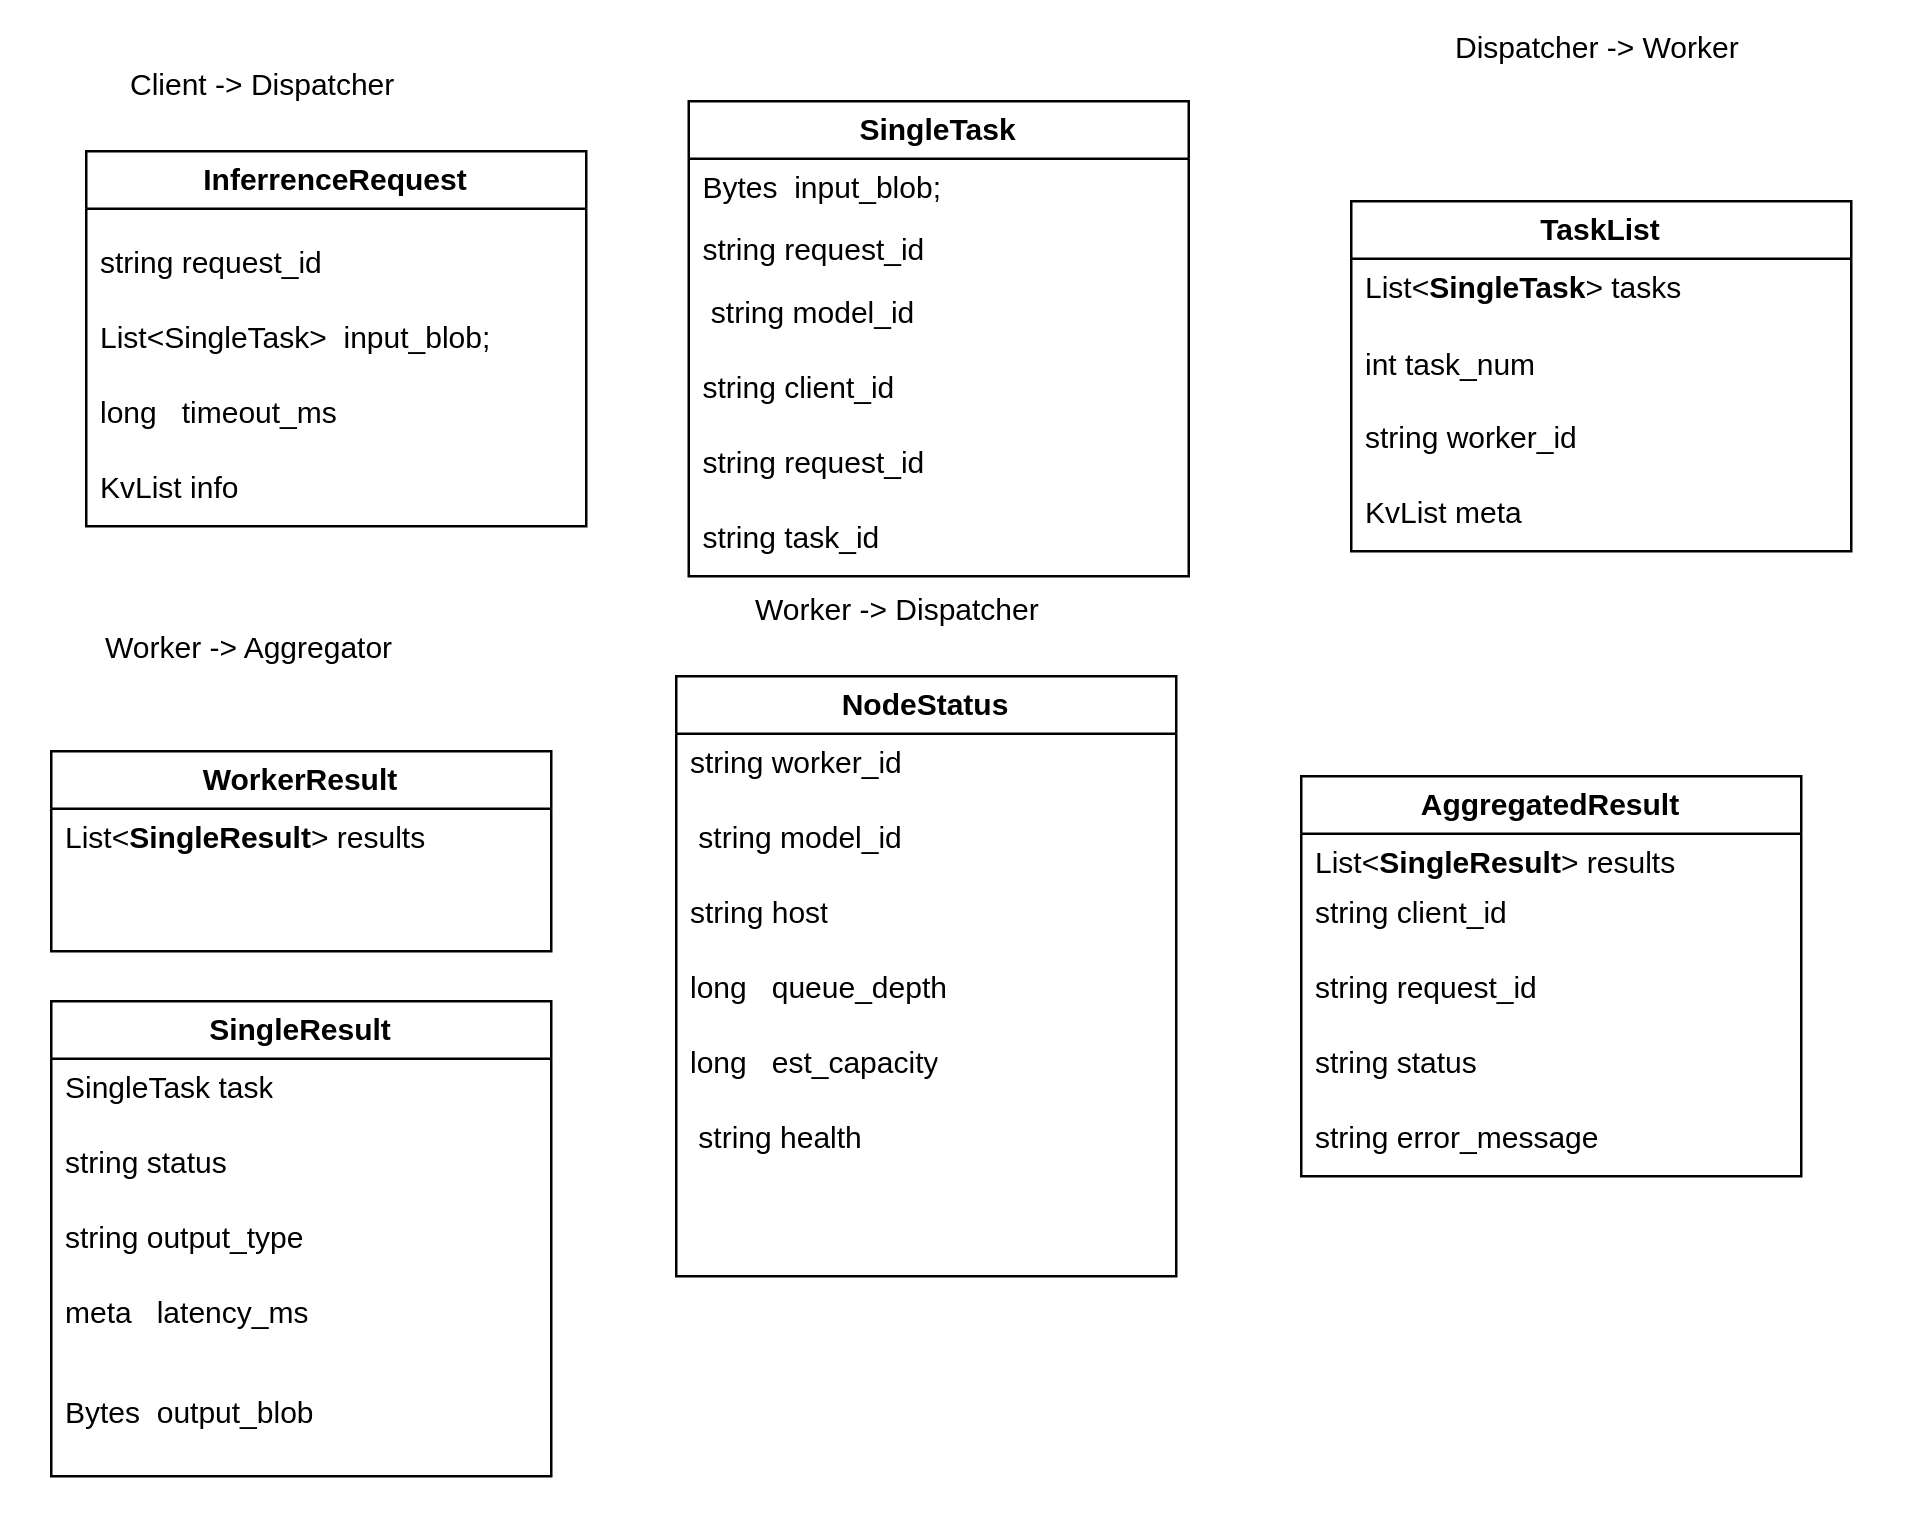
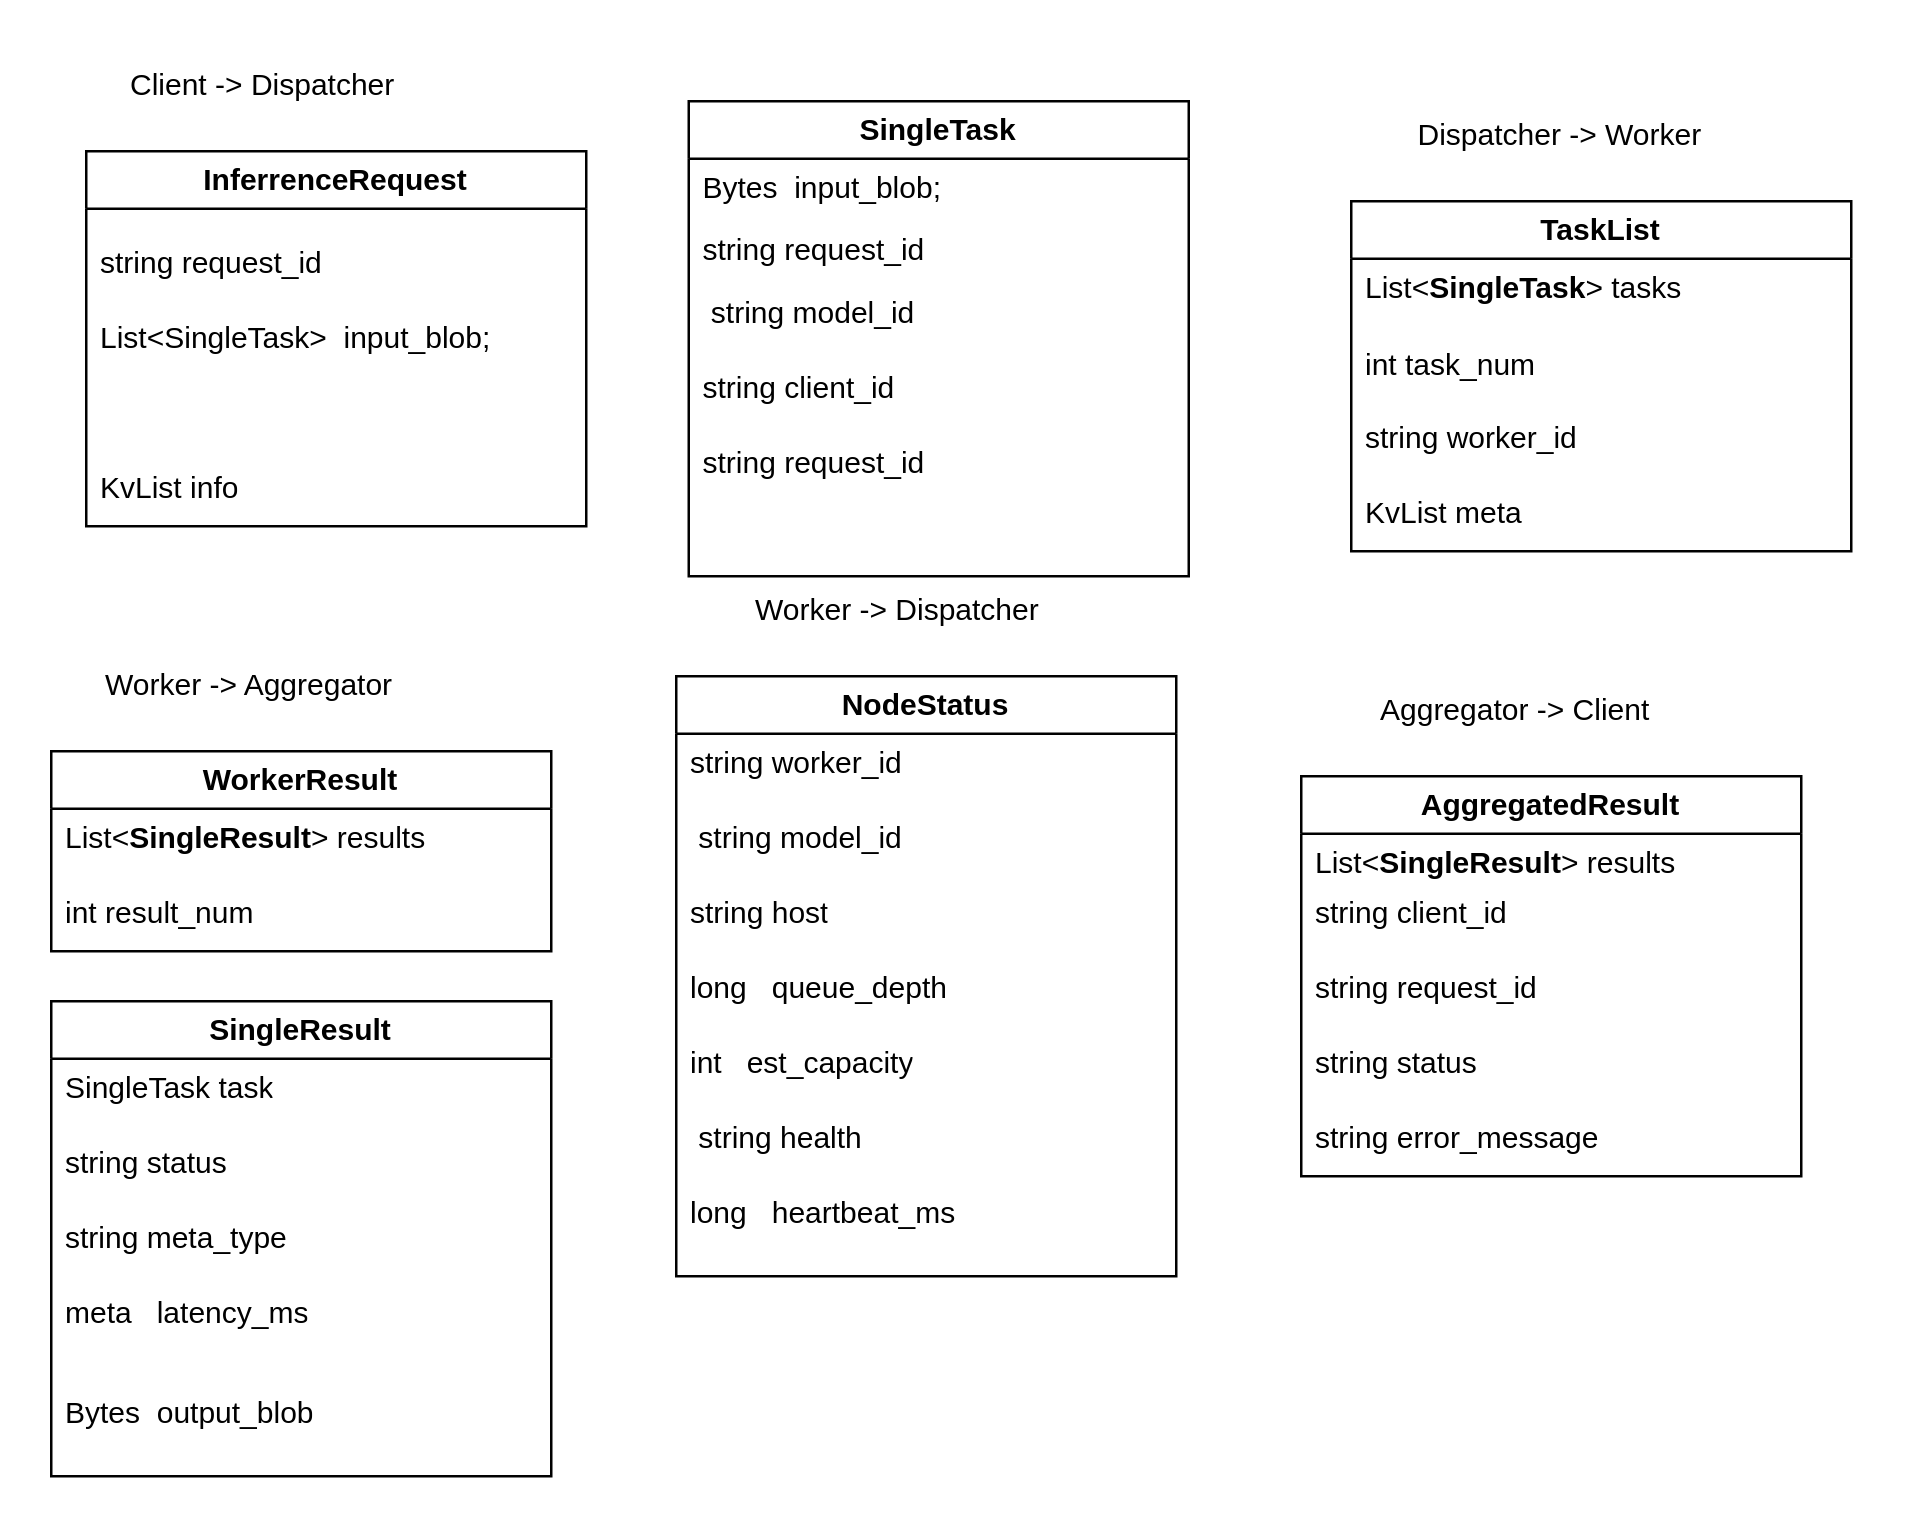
(1639, 64) -> (1601, 151)
(336, 414) -> none
(939, 539) -> none
(326, 664) -> (326, 701)
none -> (1551, 726)
none -> (301, 914)
(839, 1064) -> (831, 1064)
none -> (926, 1214)
(210, 1239) -> (193, 1239)
